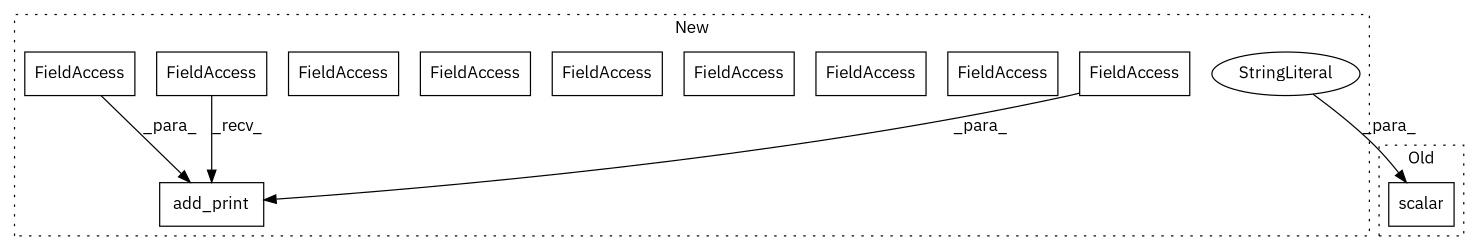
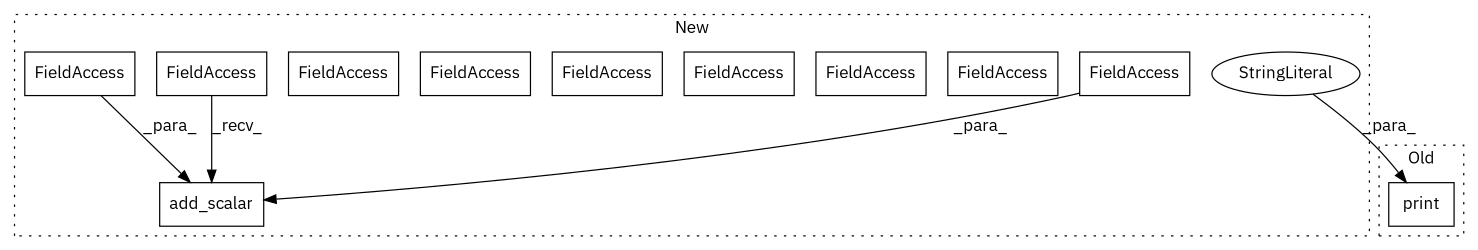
(212, 204) -> (212, 204)
(1421, 204) -> (1421, 204)
